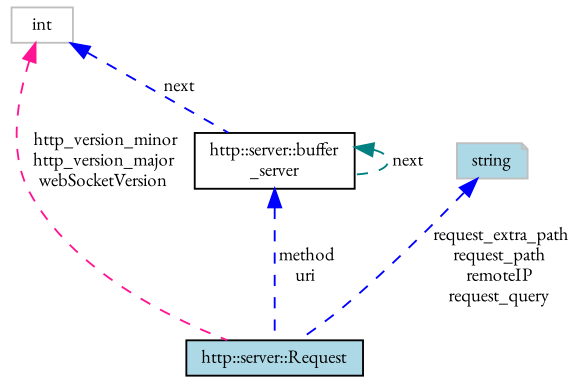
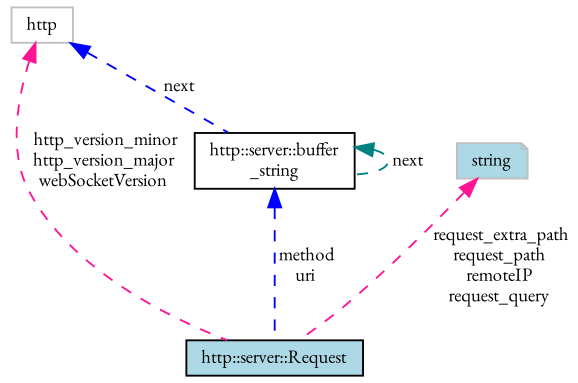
(42, 25) -> (42, 25)
(275, 161) -> (275, 161)
(385, 270) -> (385, 270)
